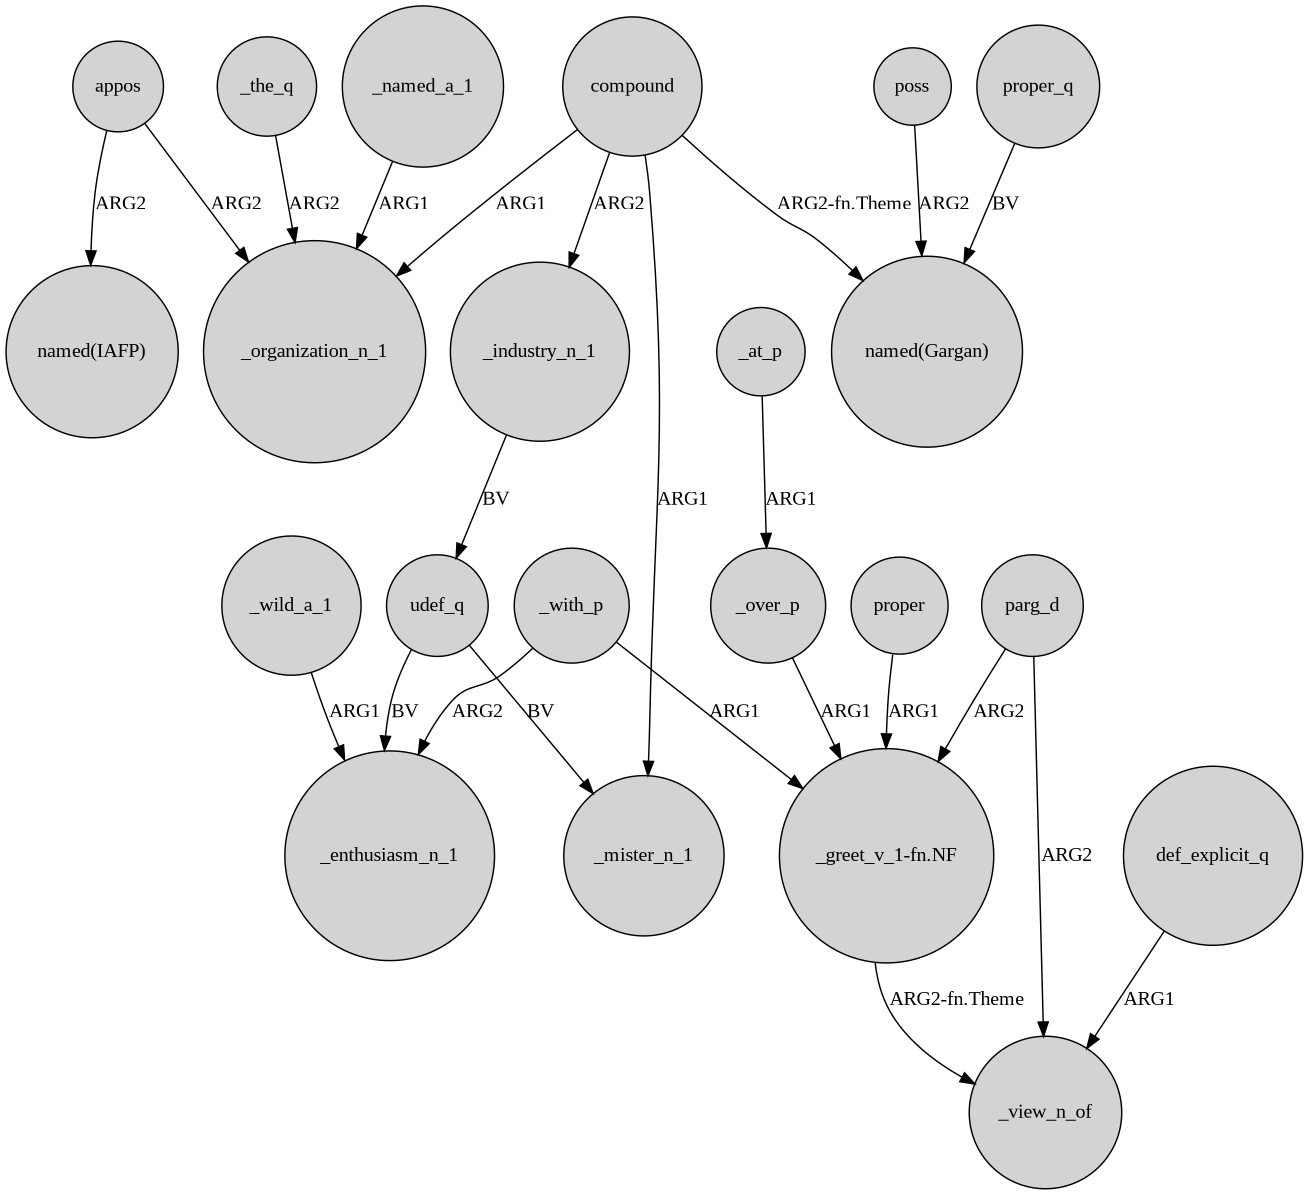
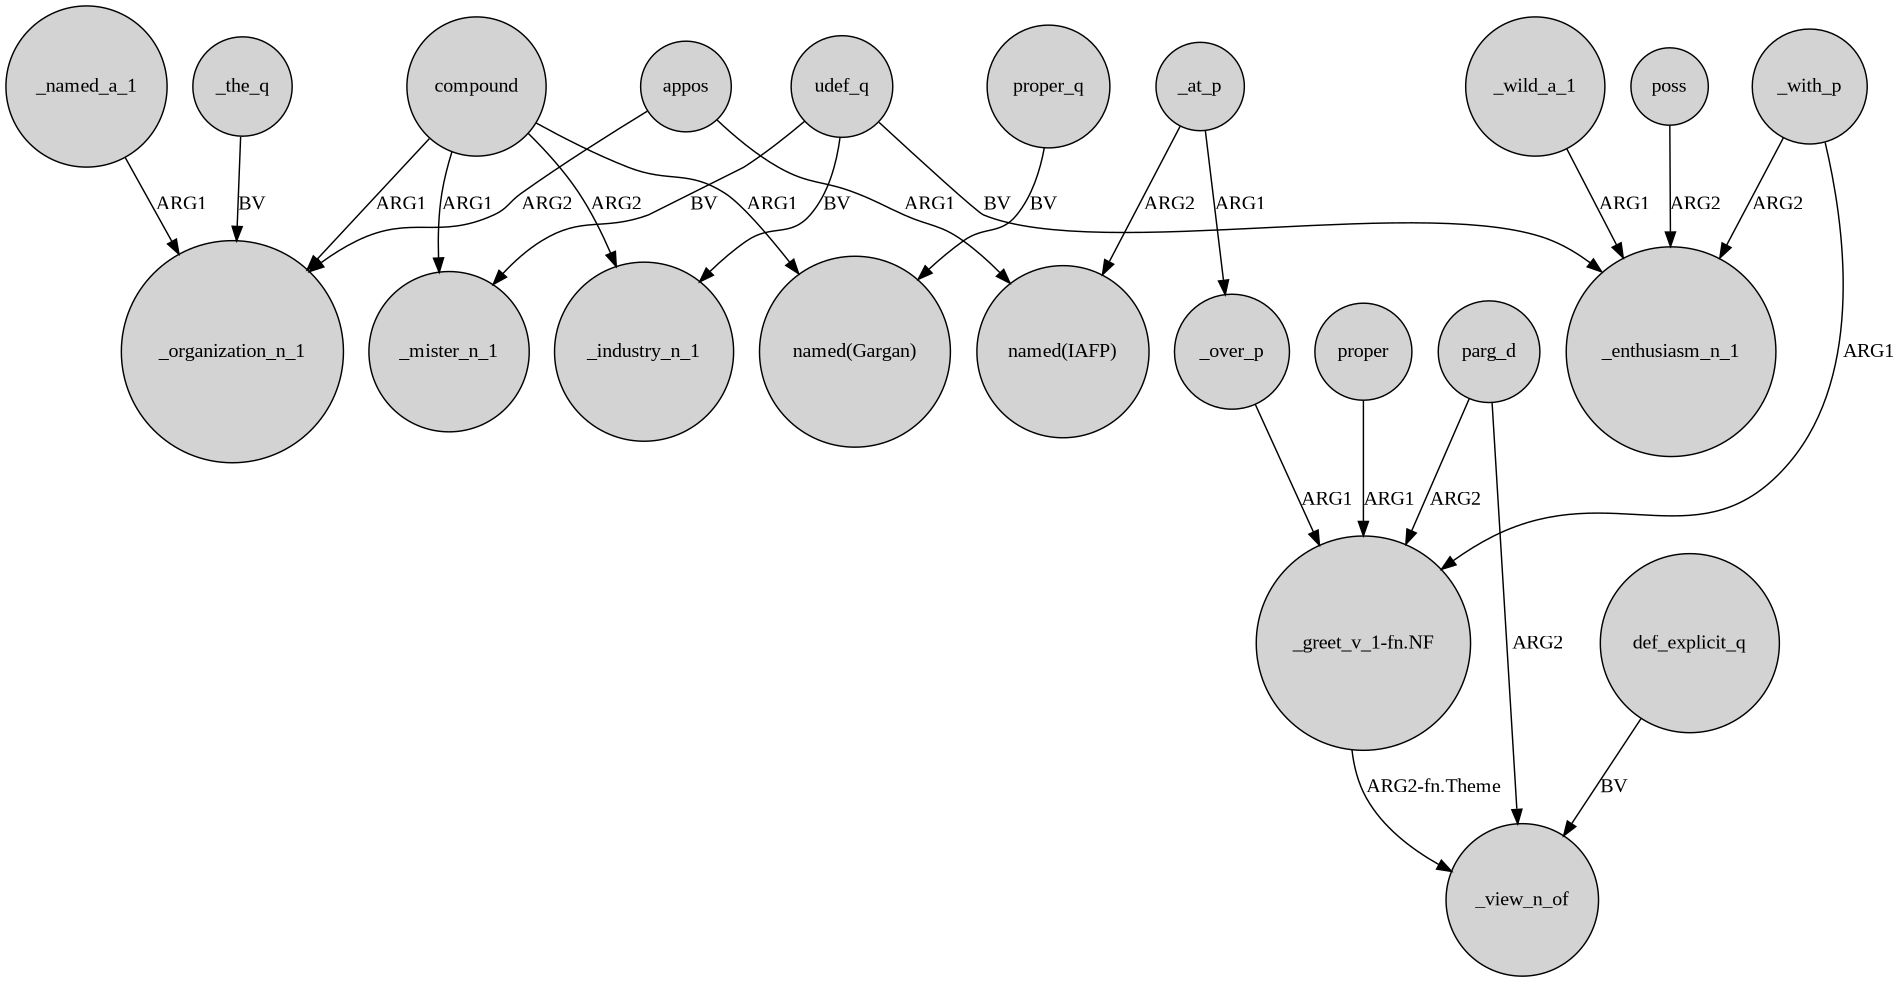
(918, 183) -> (1670, 179)
none -> (1145, 194)
(121, 204) -> (930, 204)
(315, 204) -> (252, 204)
(845, 204) -> (773, 204)
(484, 490) -> (797, 225)
(1149, 1000) -> (1614, 787)
